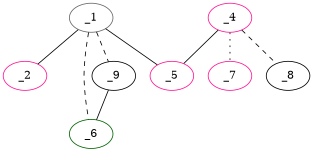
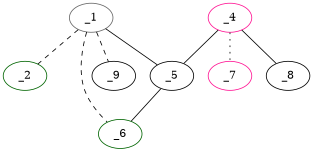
(58, 47) -> (58, 47)
(259, 47) -> (259, 47)
(25, 76) -> (25, 76)
(172, 76) -> (172, 76)
(102, 105) -> (146, 105)
